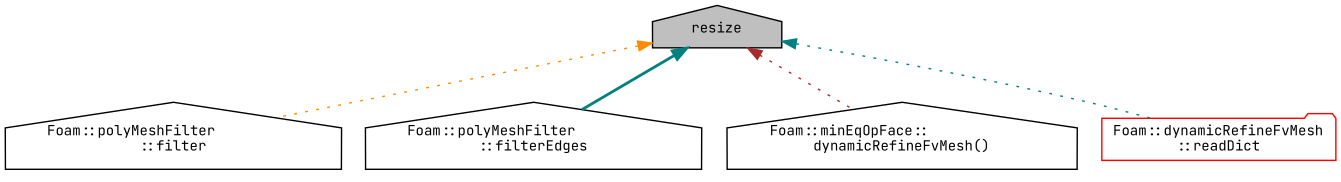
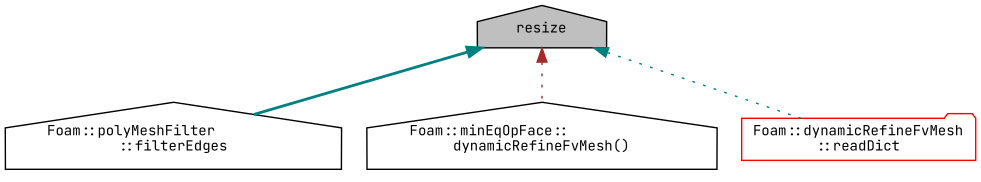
(173, 139) -> none
